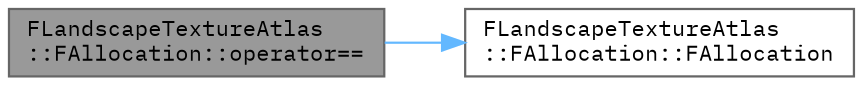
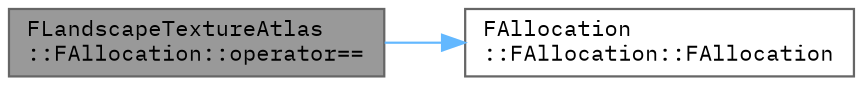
(660, 43) -> (660, 43)
